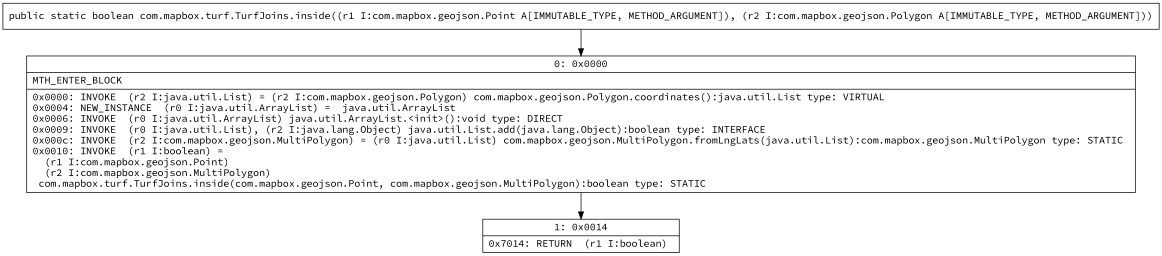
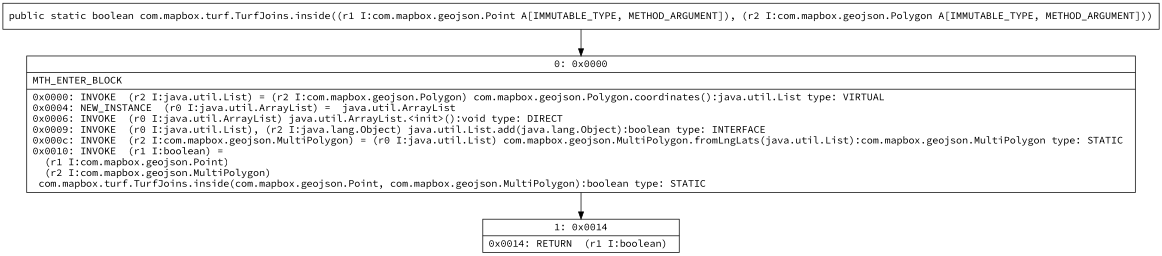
(581, 244) -> (581, 244)
